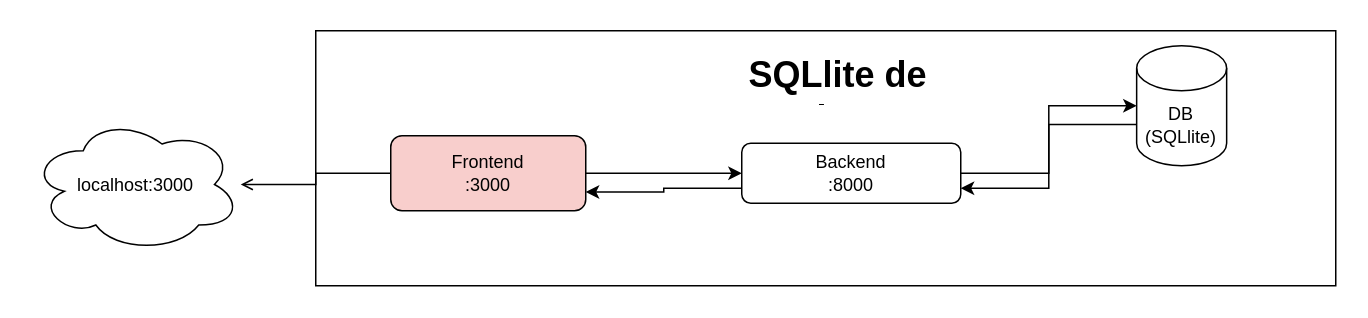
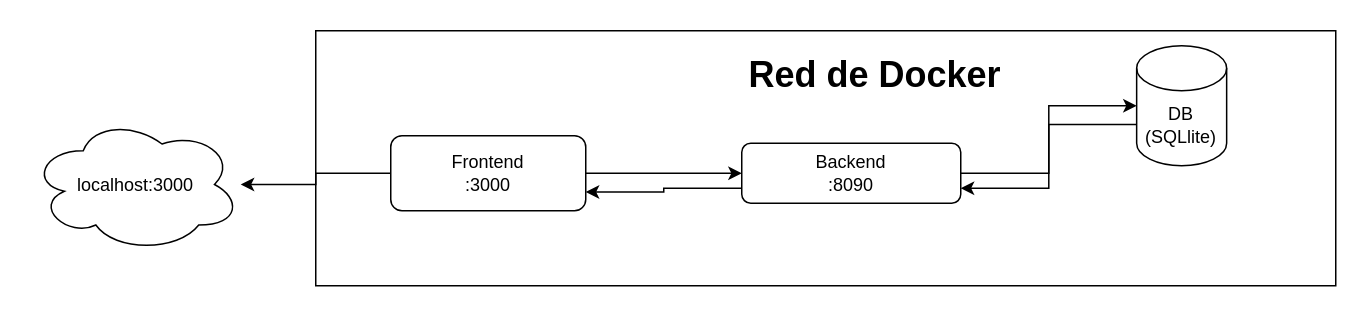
(826, 42) -> (810, 42)
(488, 173) -> (488, 173)
(851, 173) -> (851, 173)
(249, 185) -> (252, 185)
